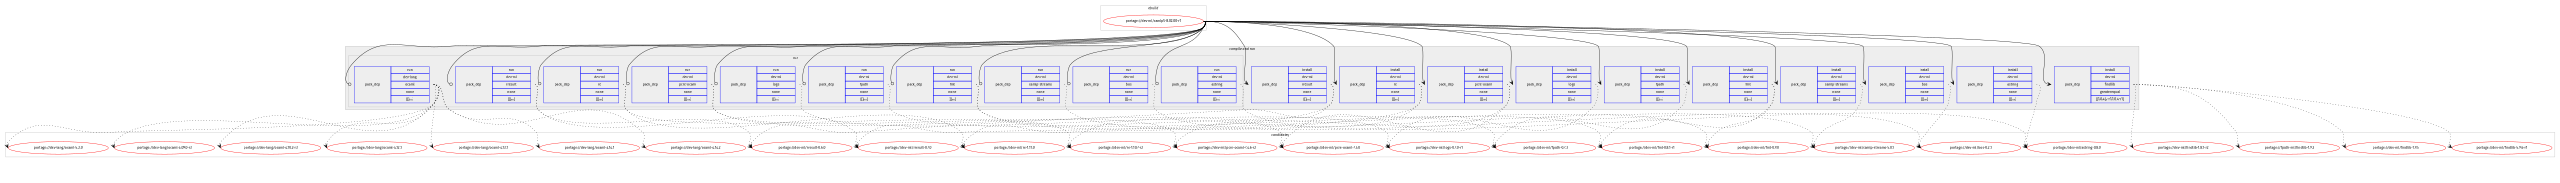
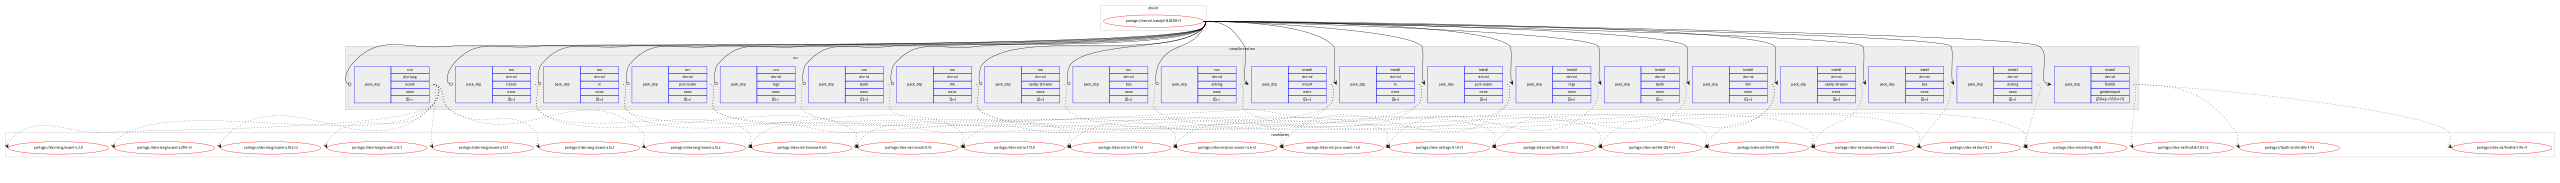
(802, 148) -> (802, 148)
(1652, 148) -> (1652, 148)
(2396, 148) -> none
(2502, 148) -> (2502, 148)
